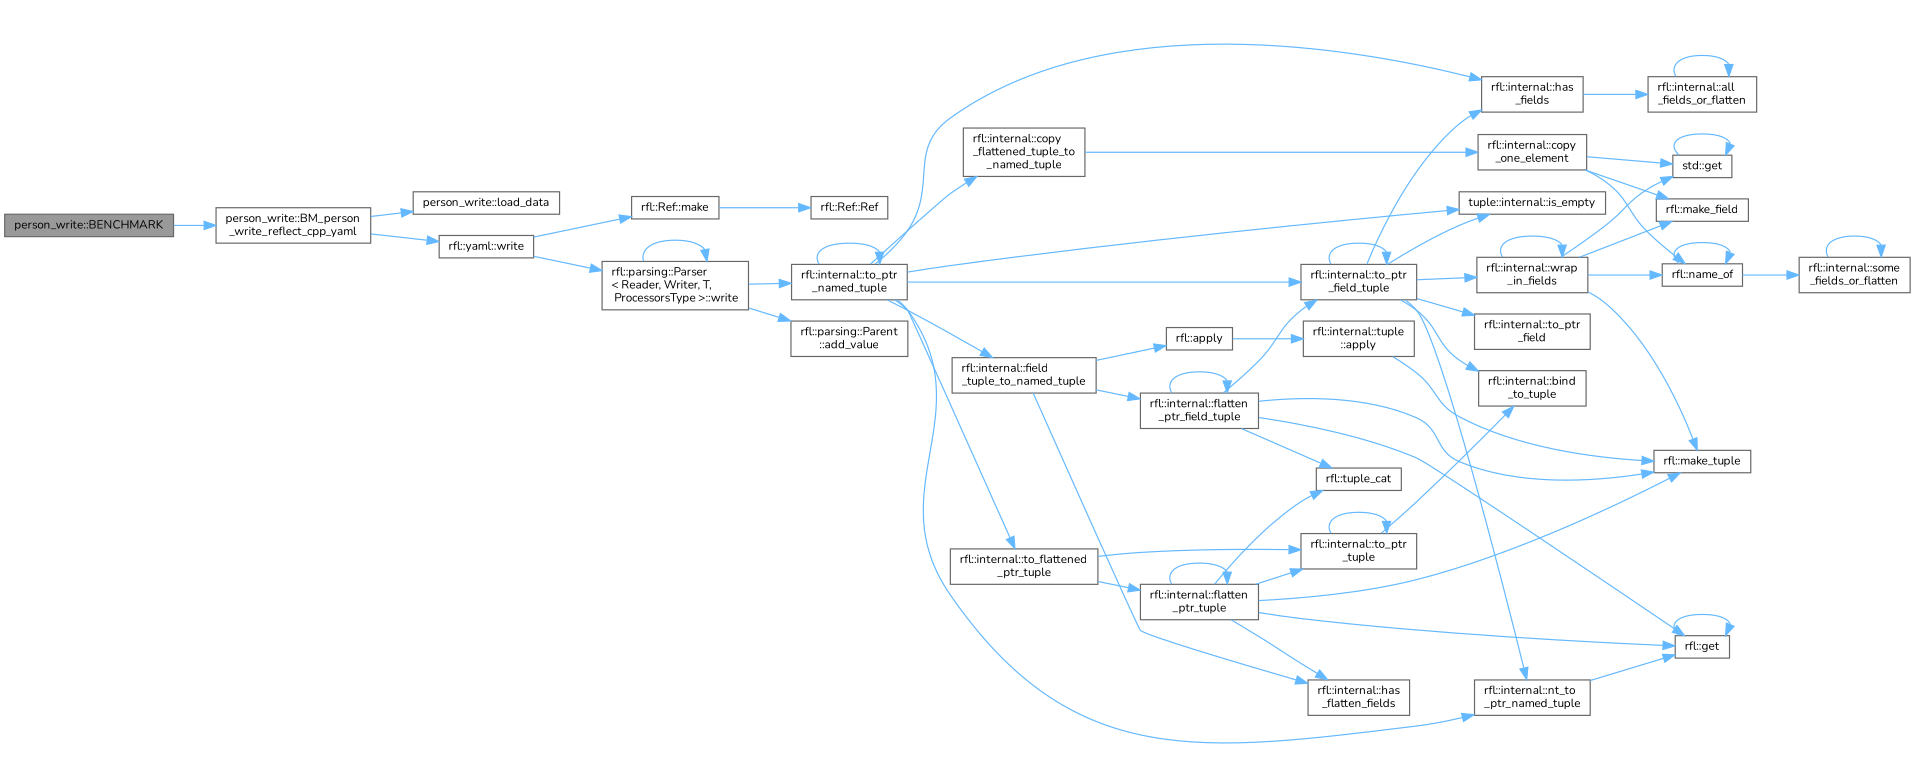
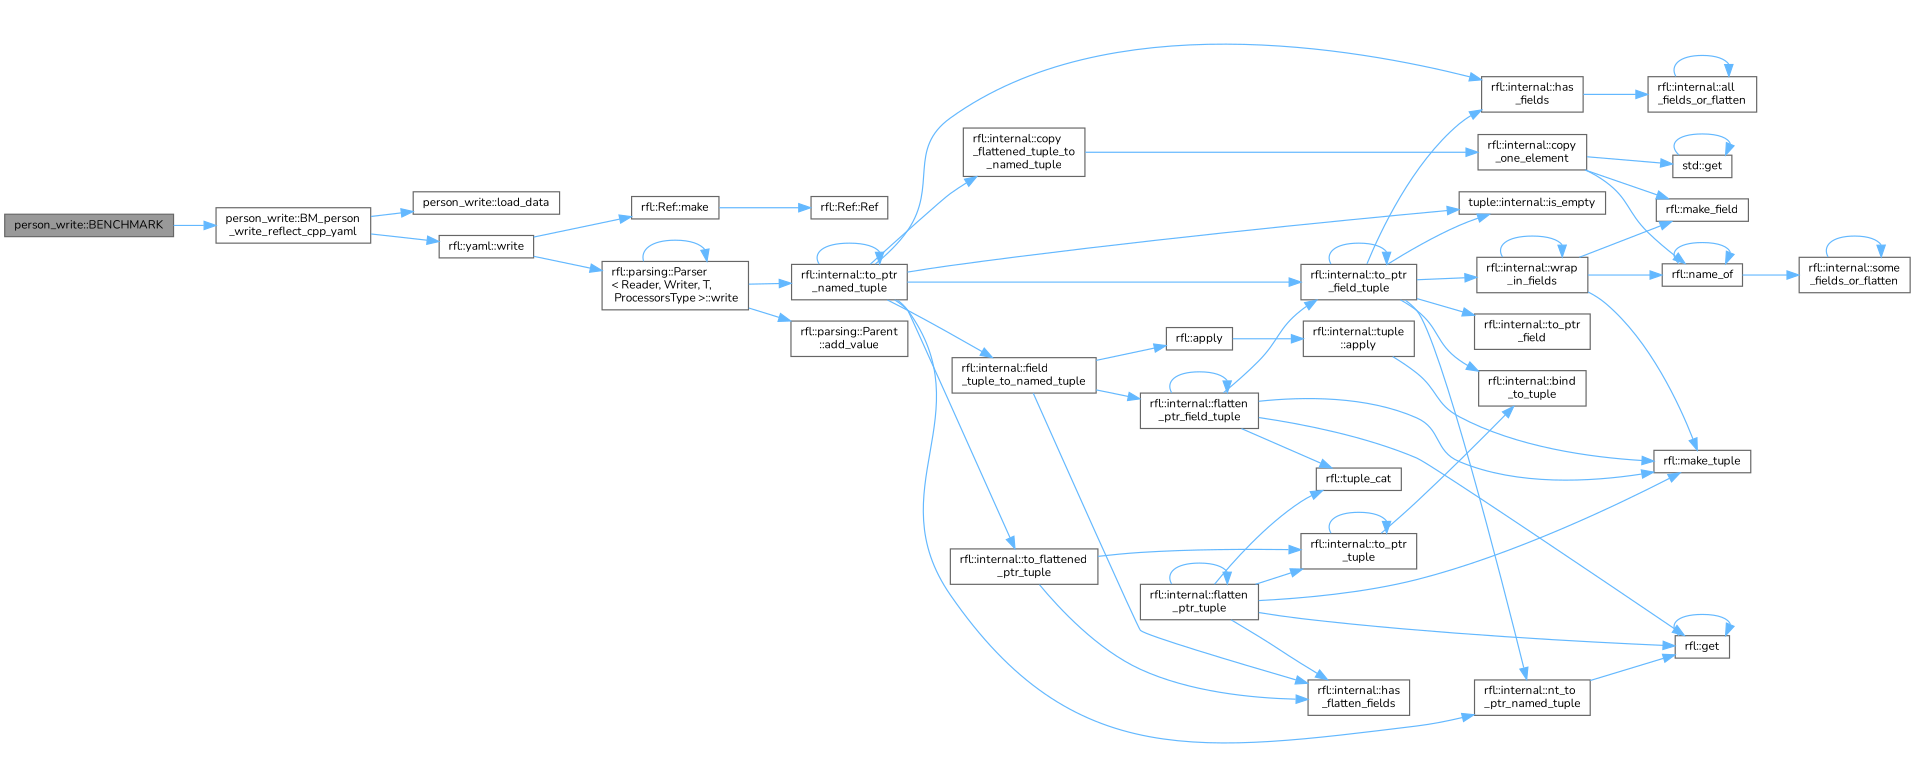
(1612, 220) -> none
(1110, 584) -> (1153, 674)
